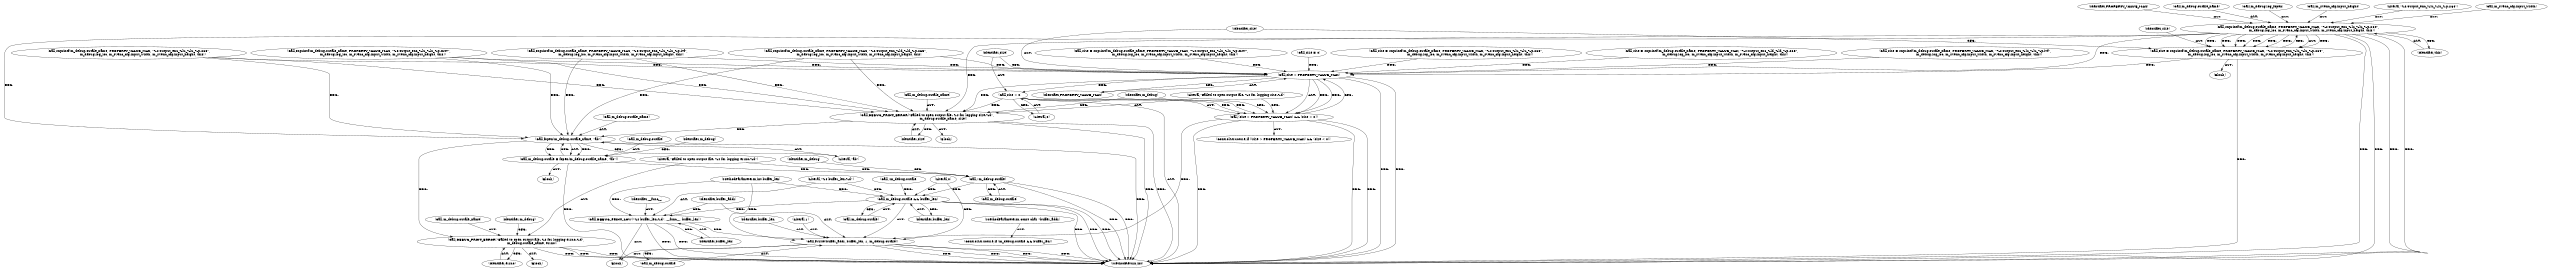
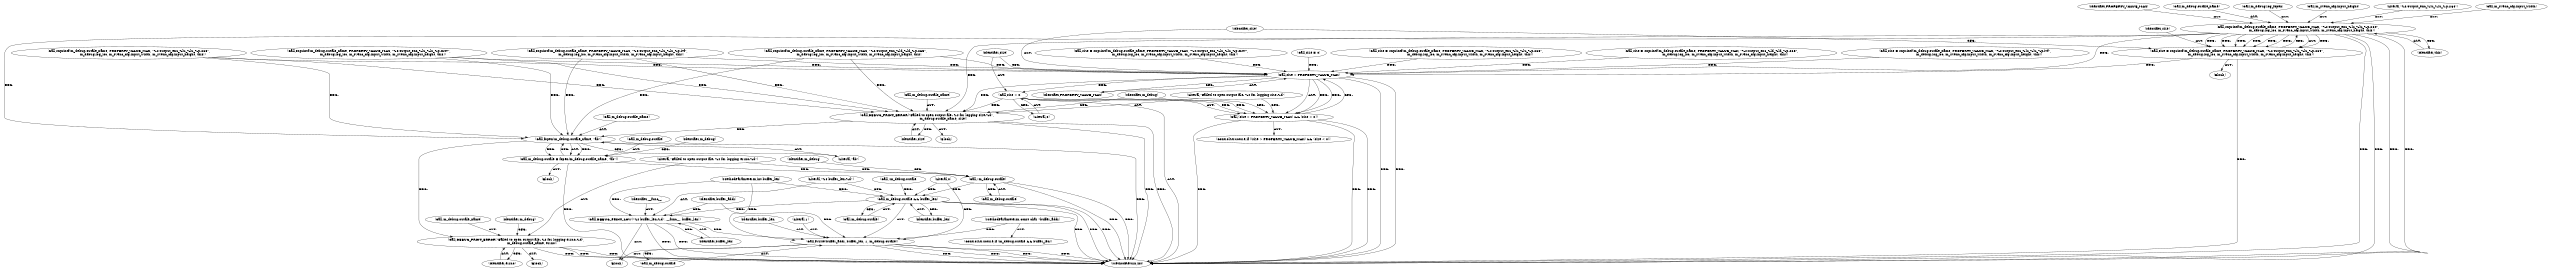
(829, 220) -> (829, 220)
(1094, 233) -> (954, 233)
